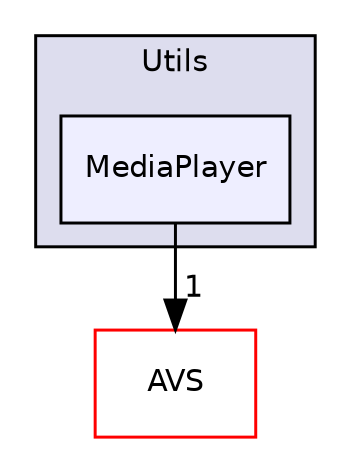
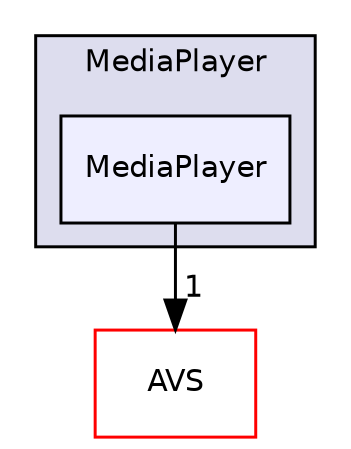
(175, 64) -> (175, 64)
